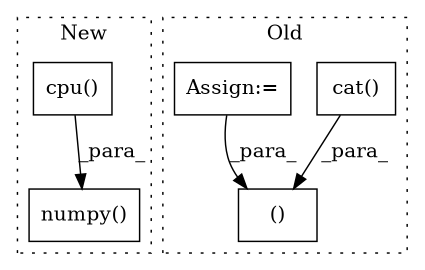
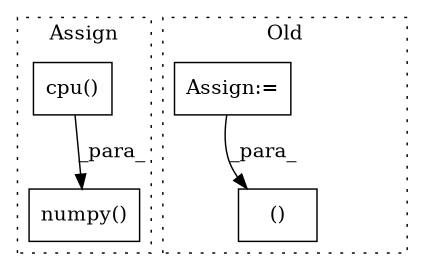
(84, 34) -> (84, 34)
(356, 89) -> none
